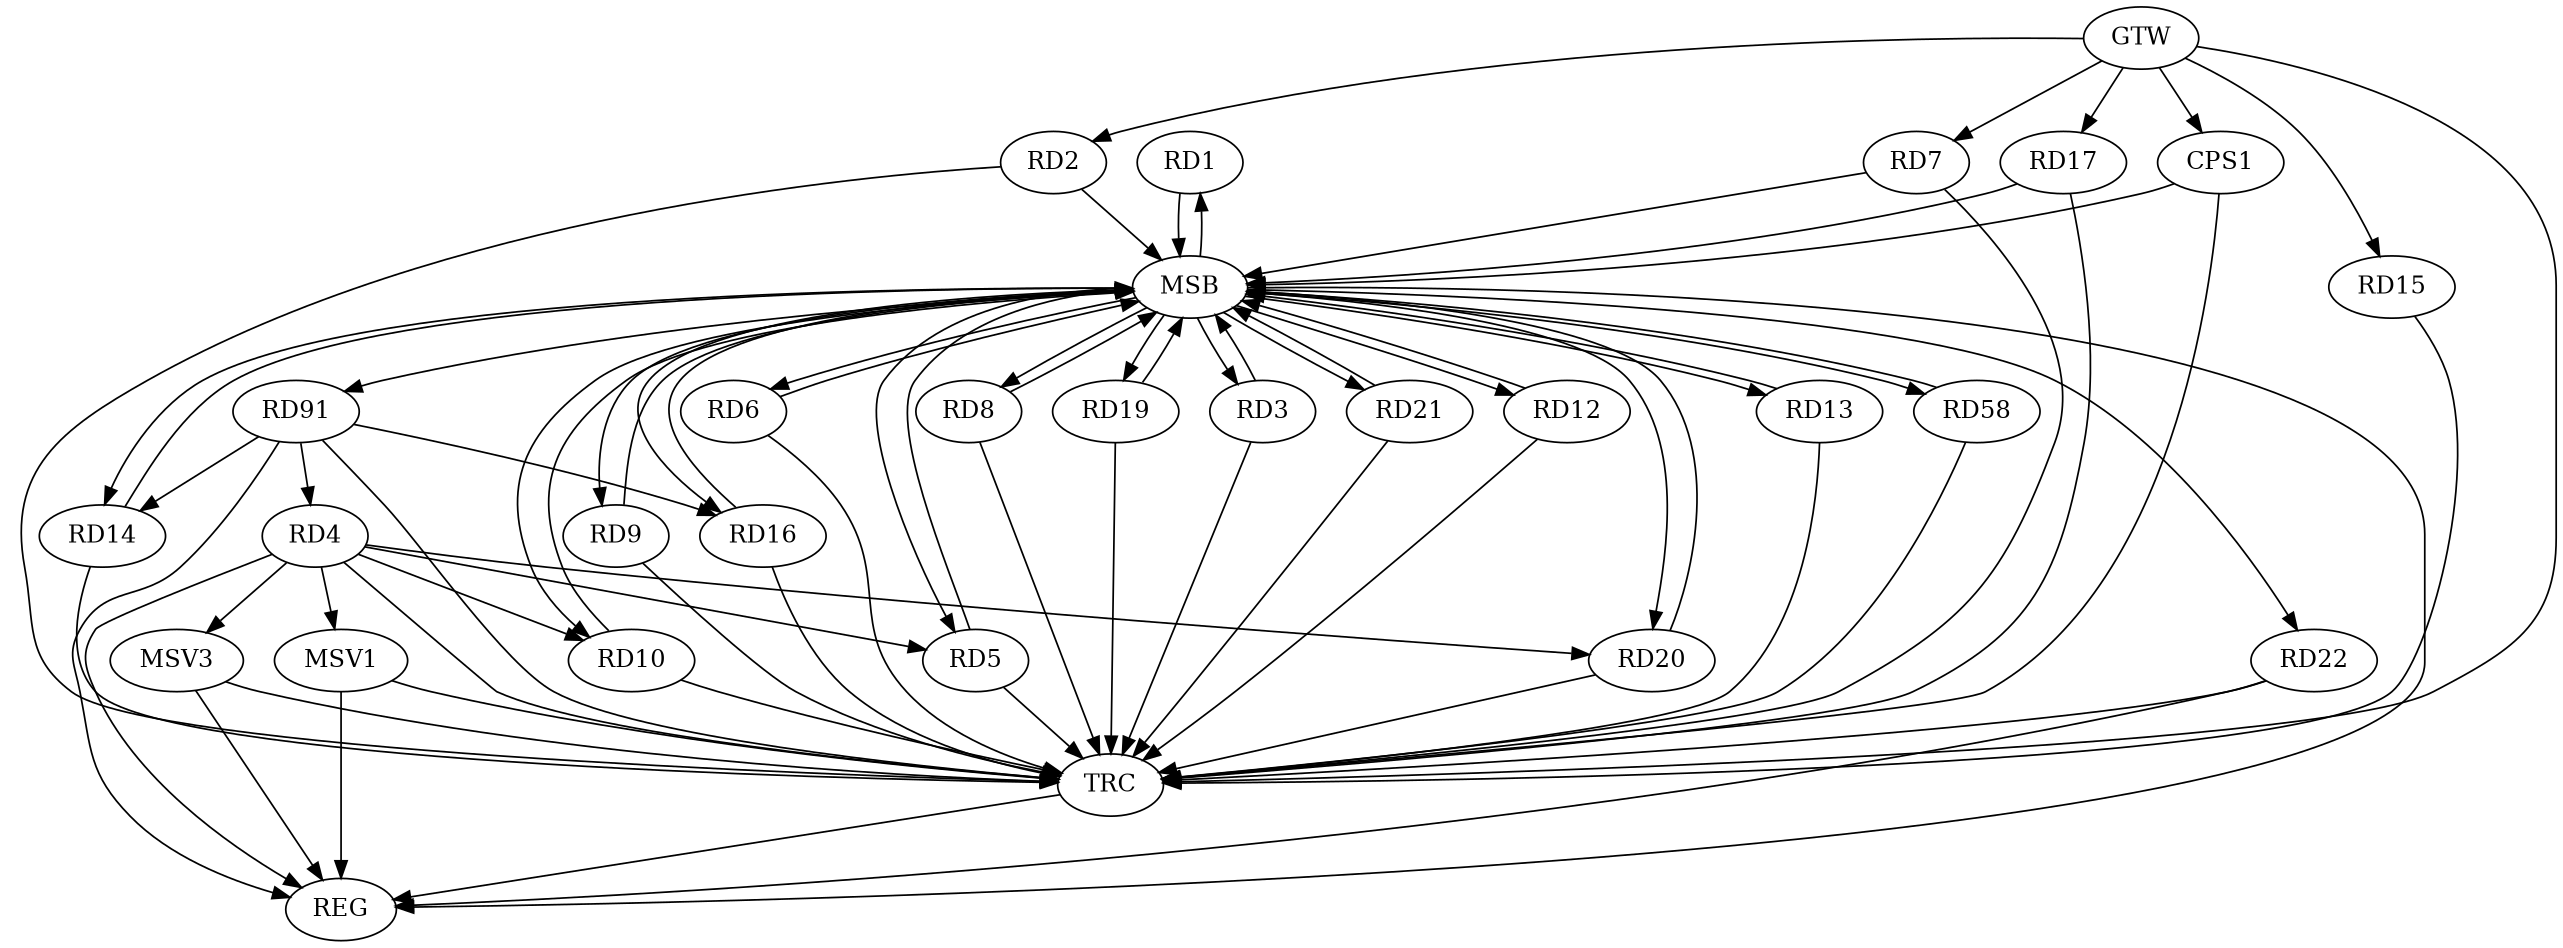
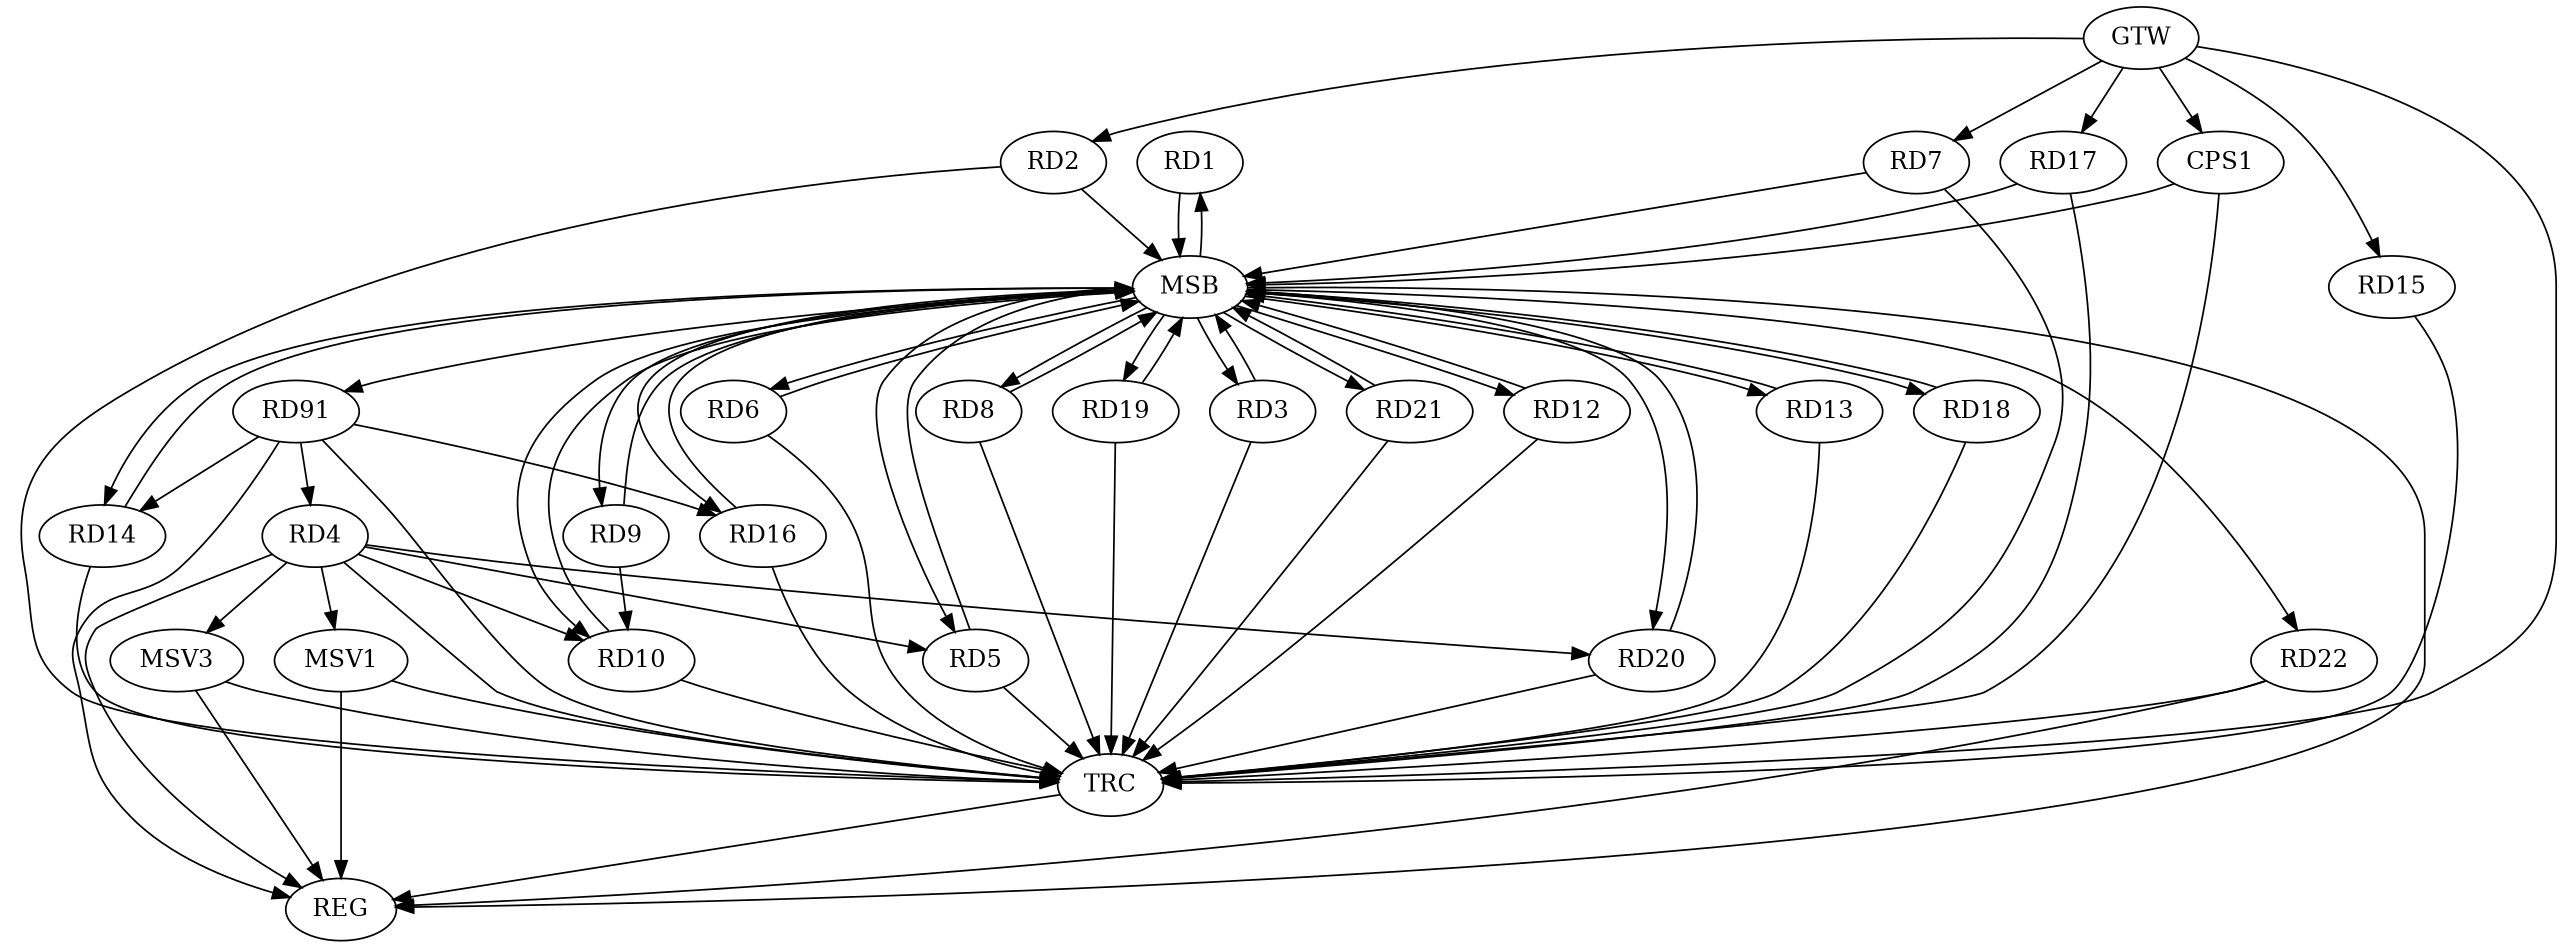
(1977, 412) -> (1977, 412)
(823, 705) -> (623, 590)
